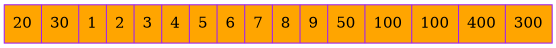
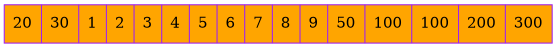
(482, 23) -> (482, 23)
